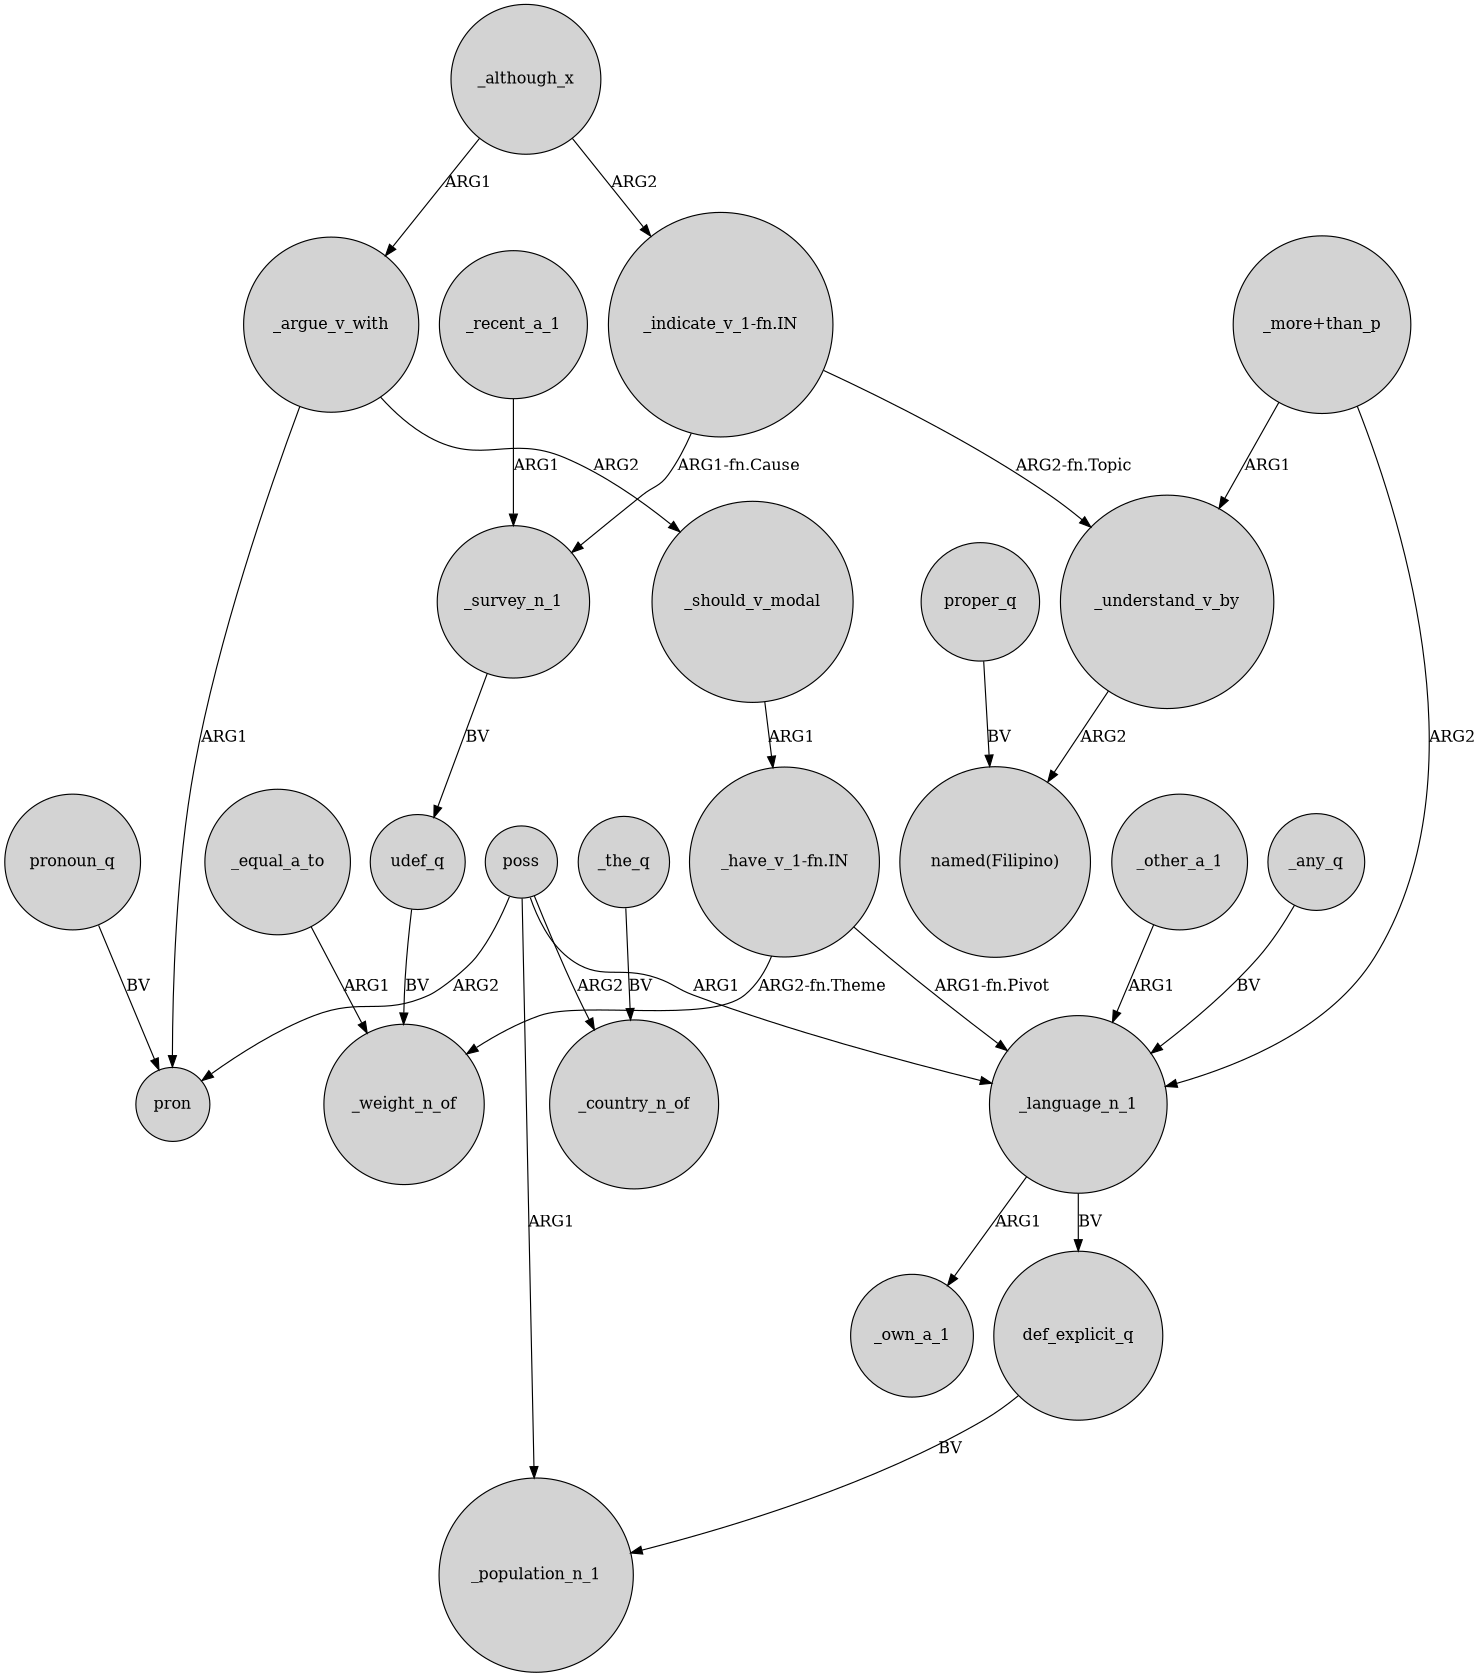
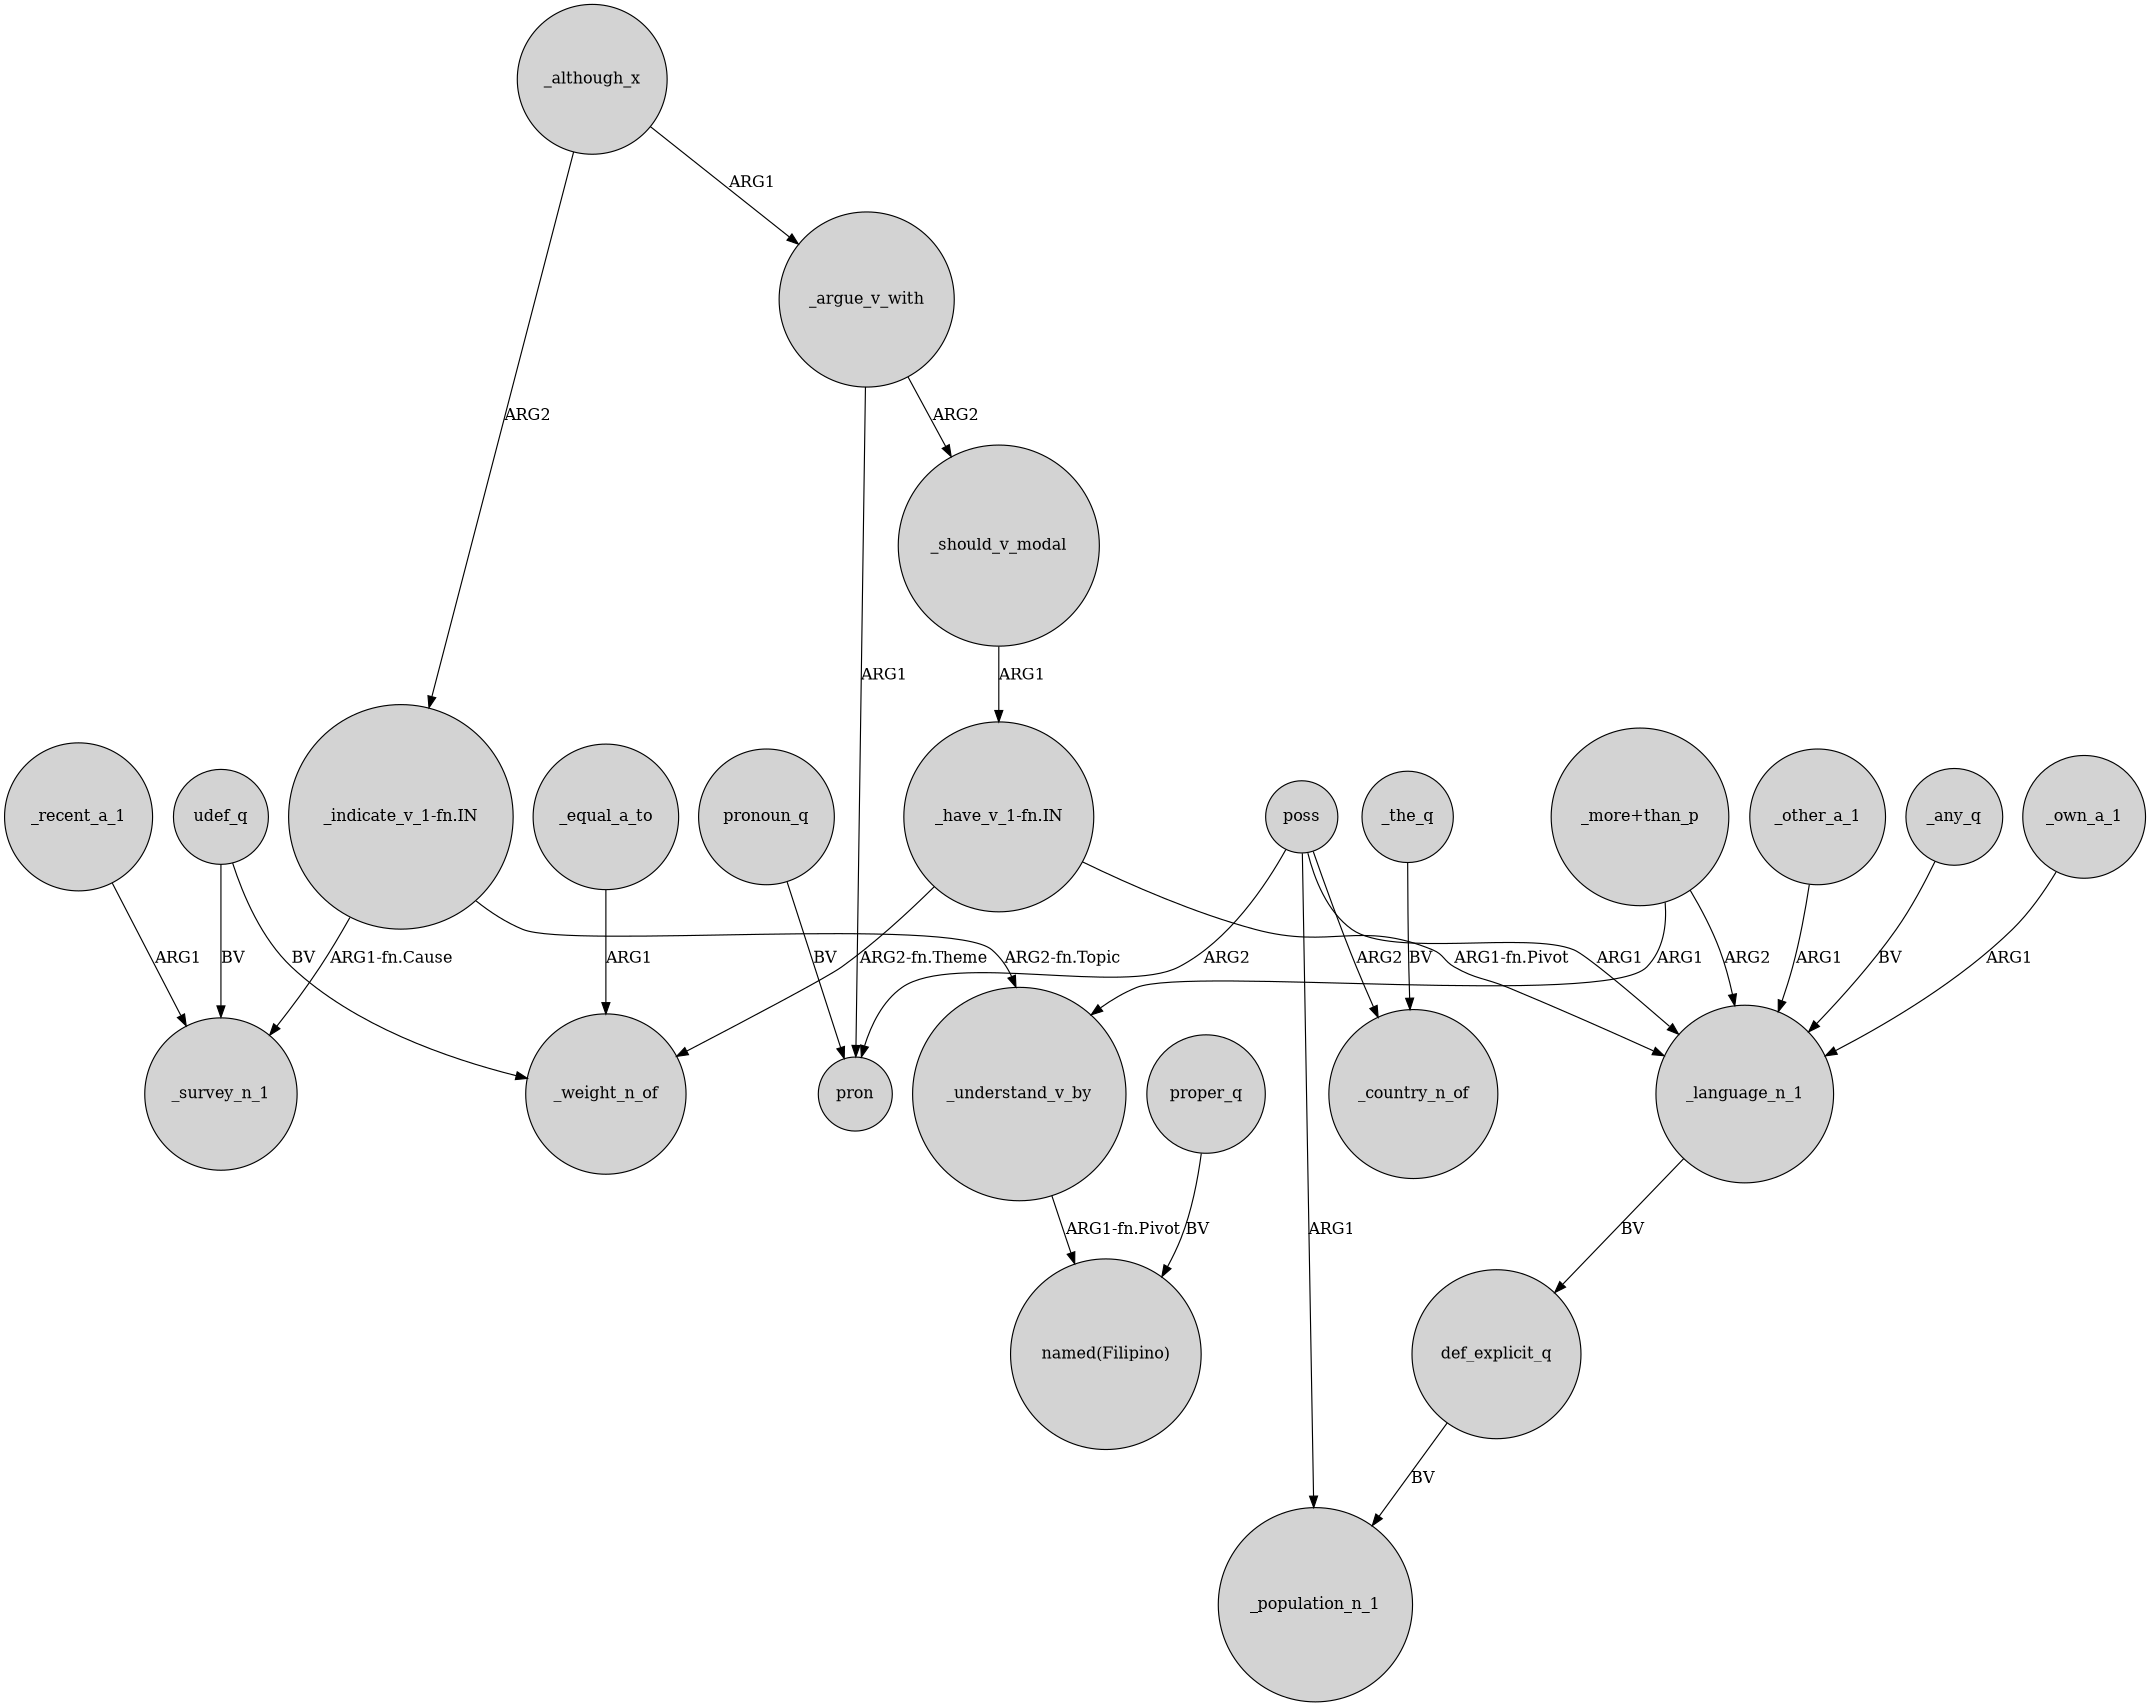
(1104, 737) -> (1124, 1230)
(463, 740) -> (221, 935)
(991, 1226) -> (1958, 975)
